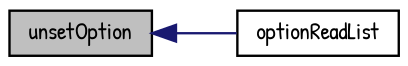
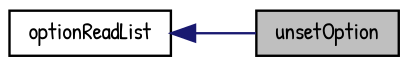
(206, 33) -> (226, 33)
